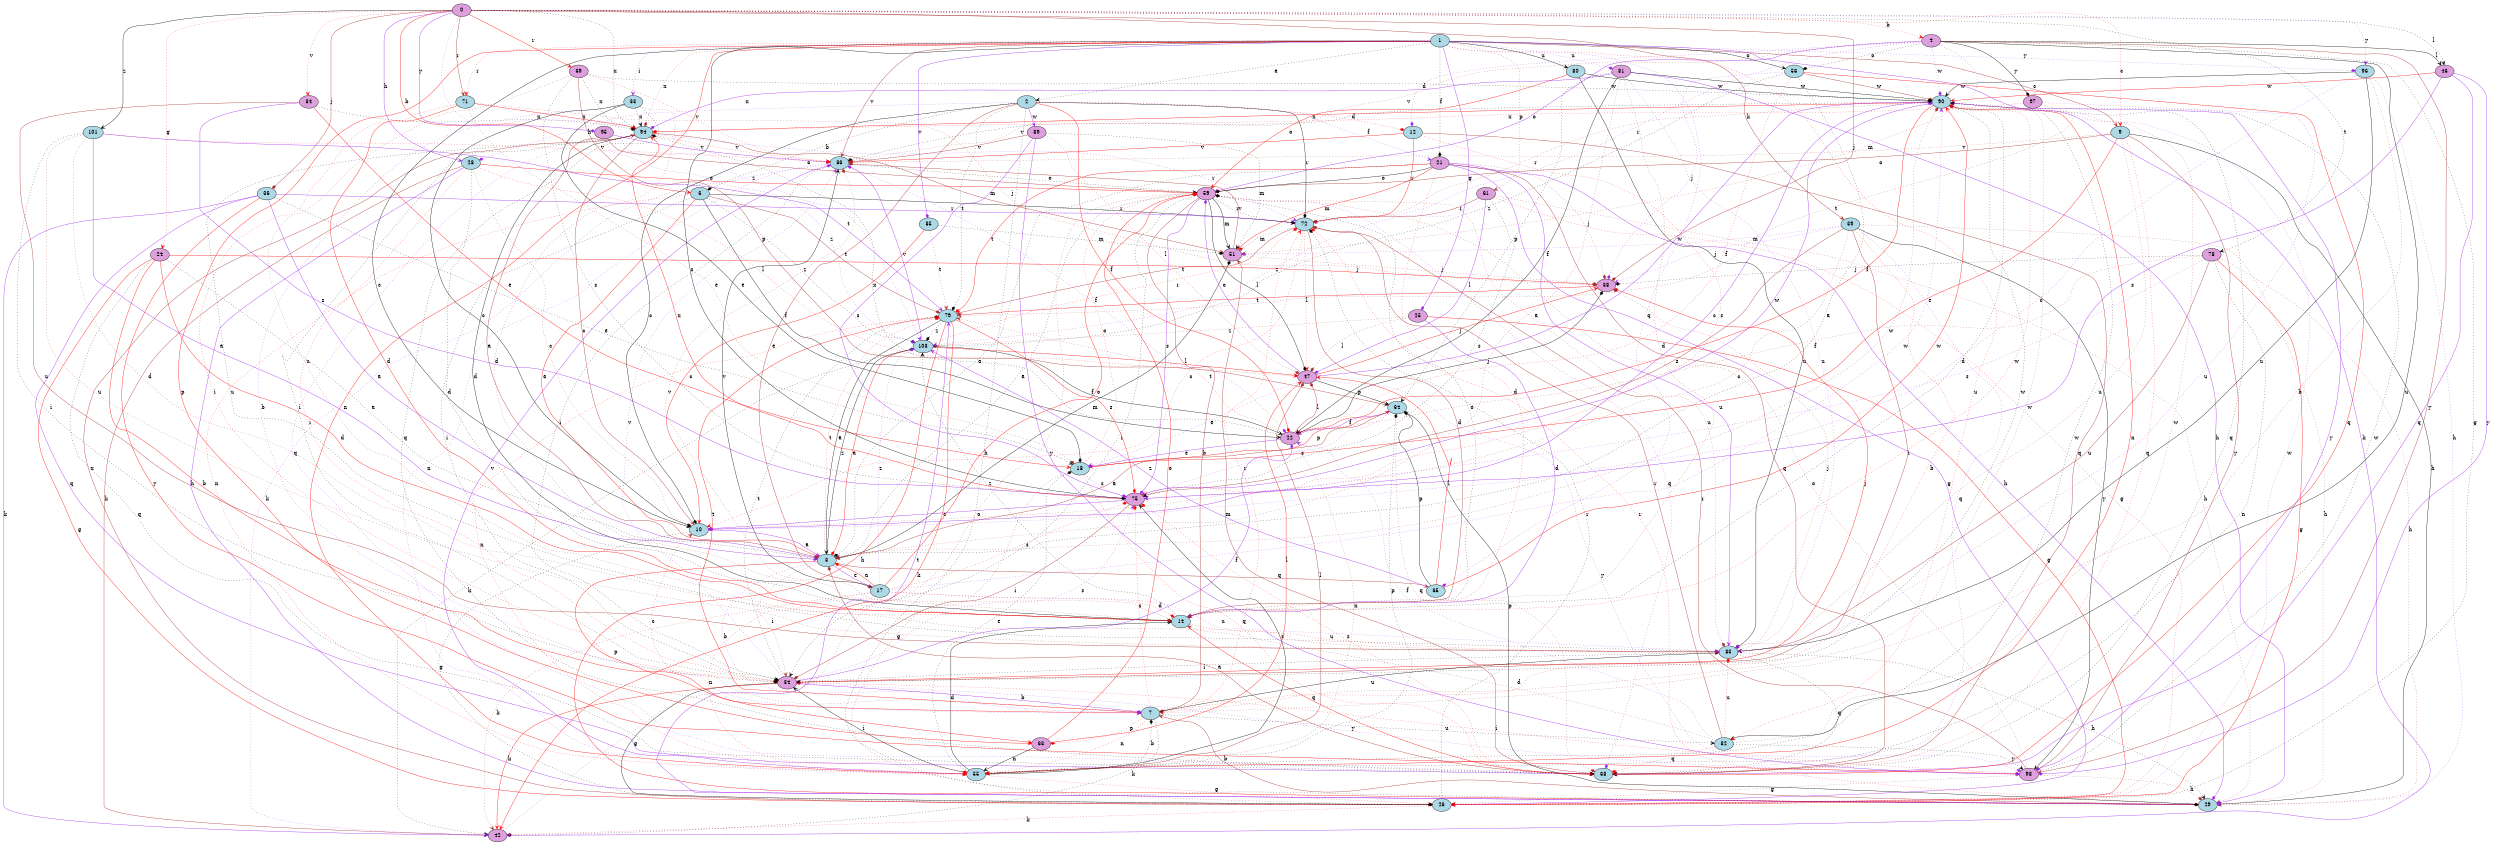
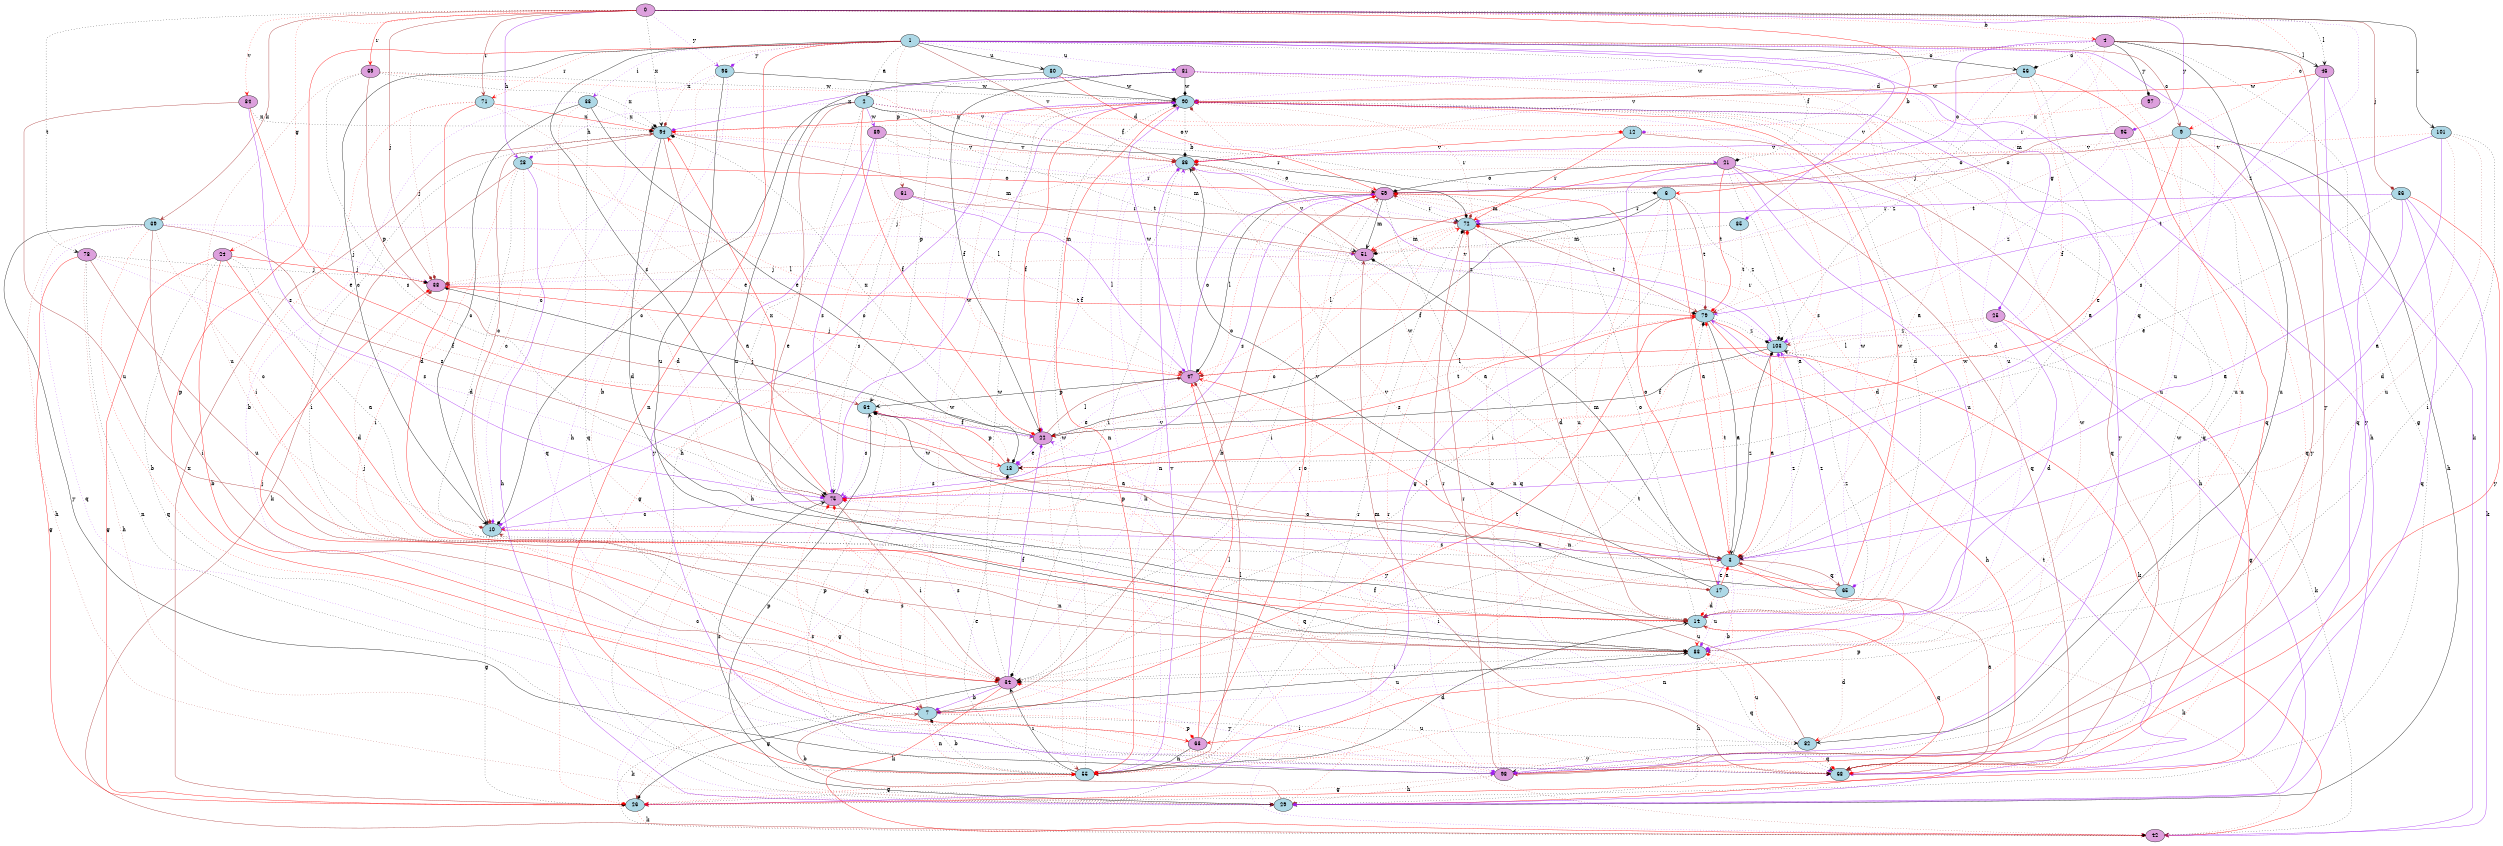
(748, 334) -> none
